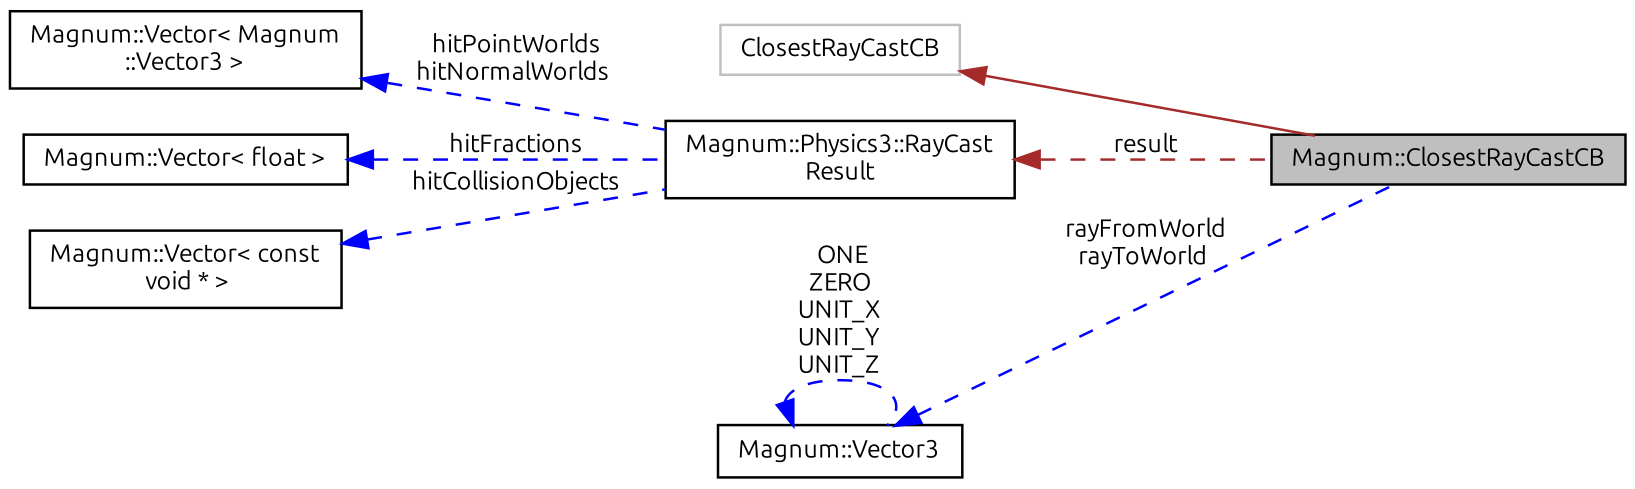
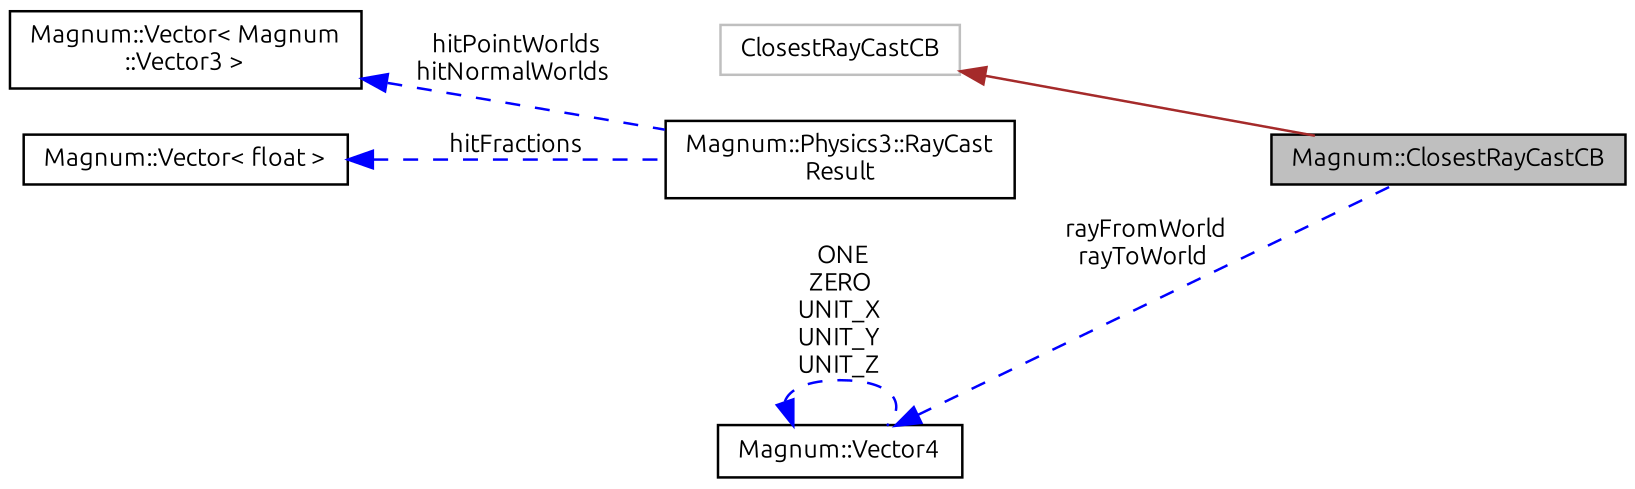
(1156, 160) -> none
(186, 269) -> none
(840, 451) -> (840, 451)
